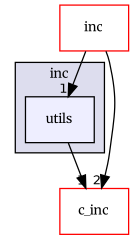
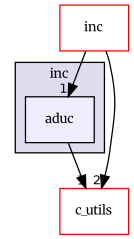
(60, 120) -> (60, 120)
(94, 211) -> (94, 211)
